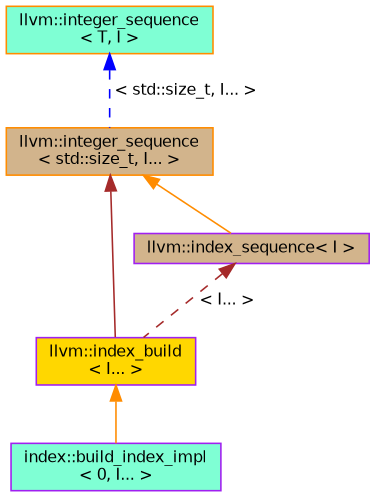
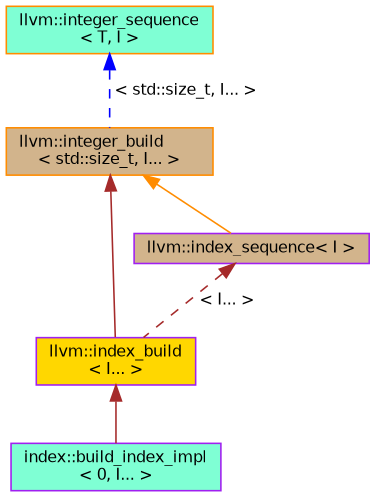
(110, 151) -> (110, 151)
(116, 422) -> (116, 422)
